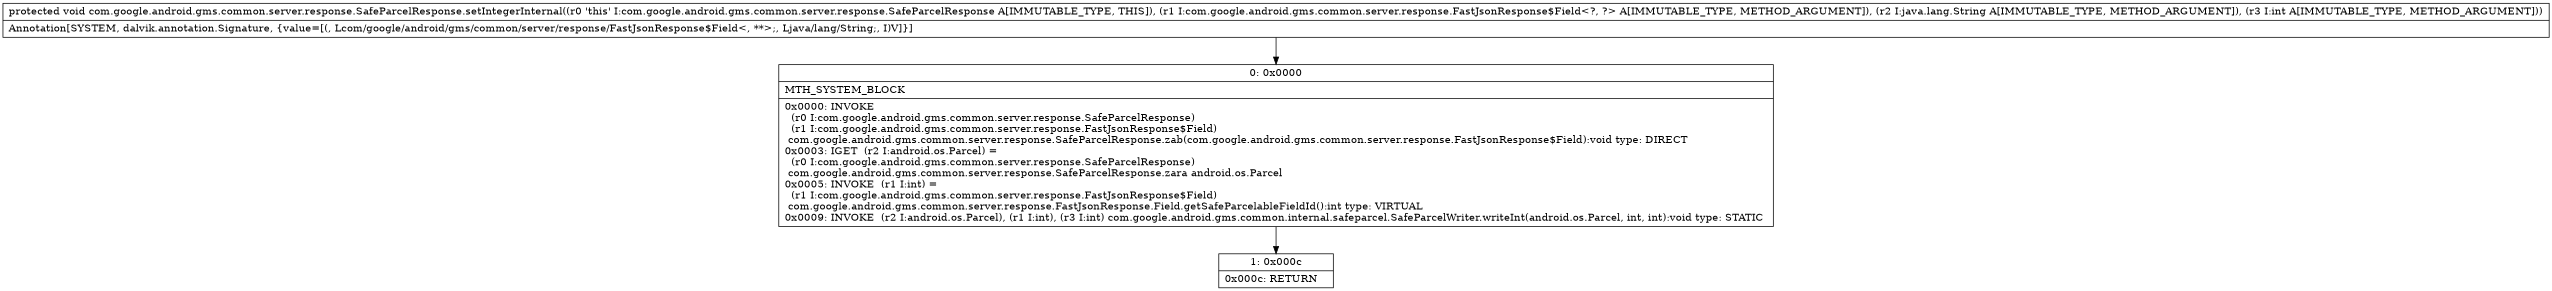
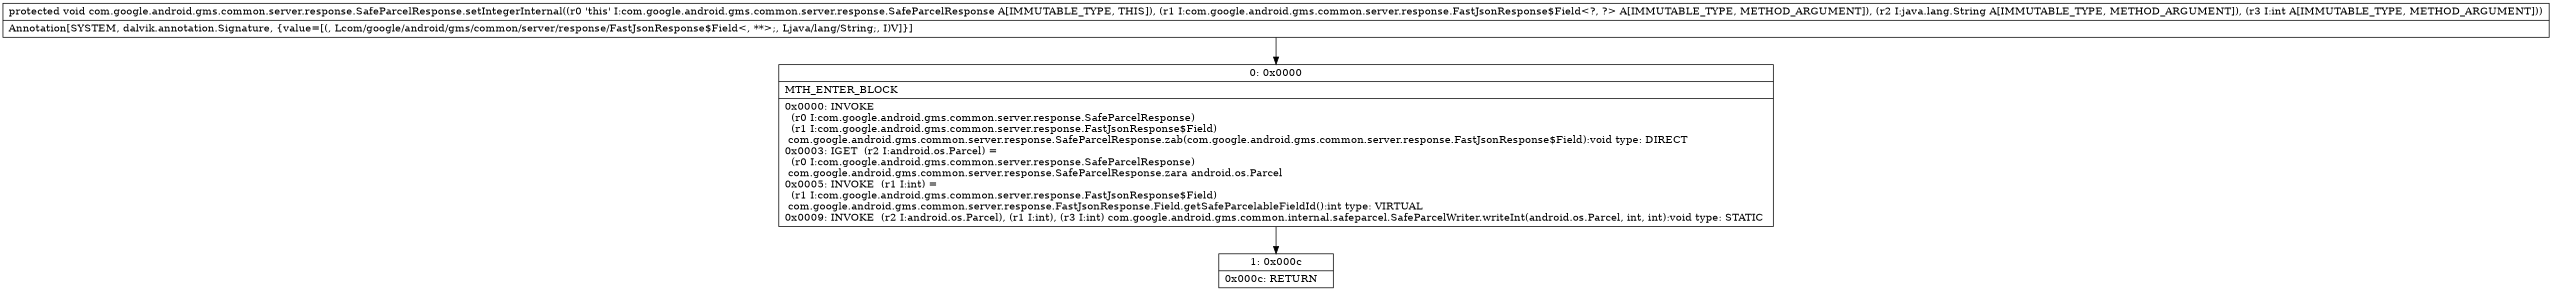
(845, 90) -> (842, 90)
